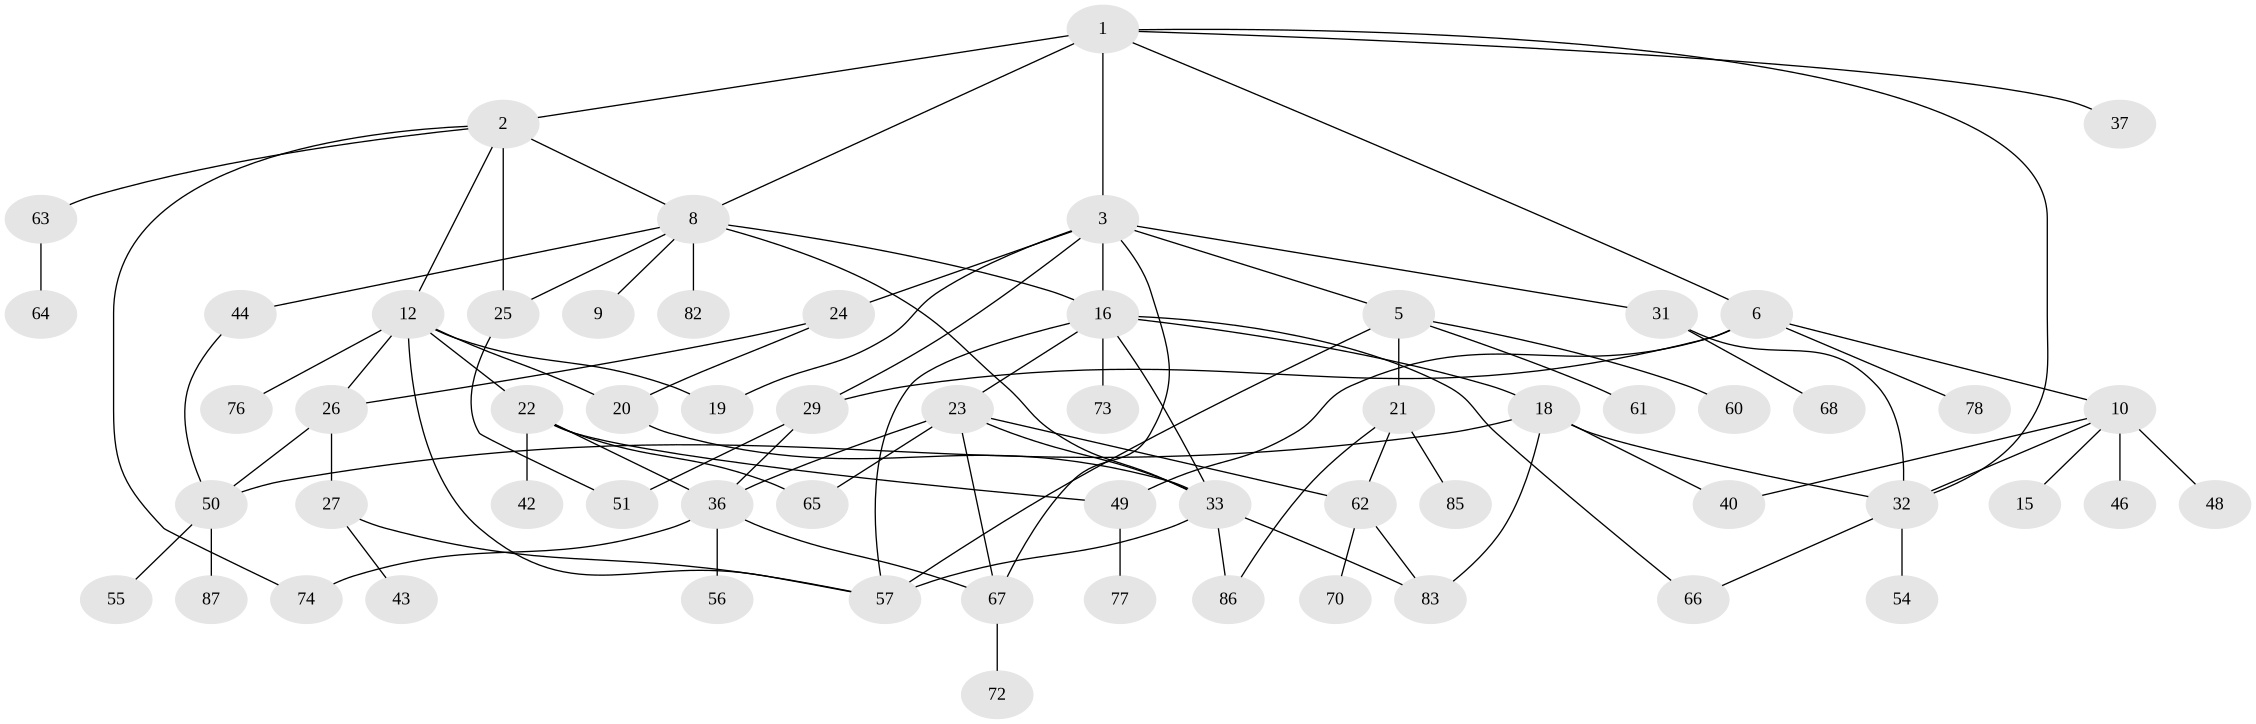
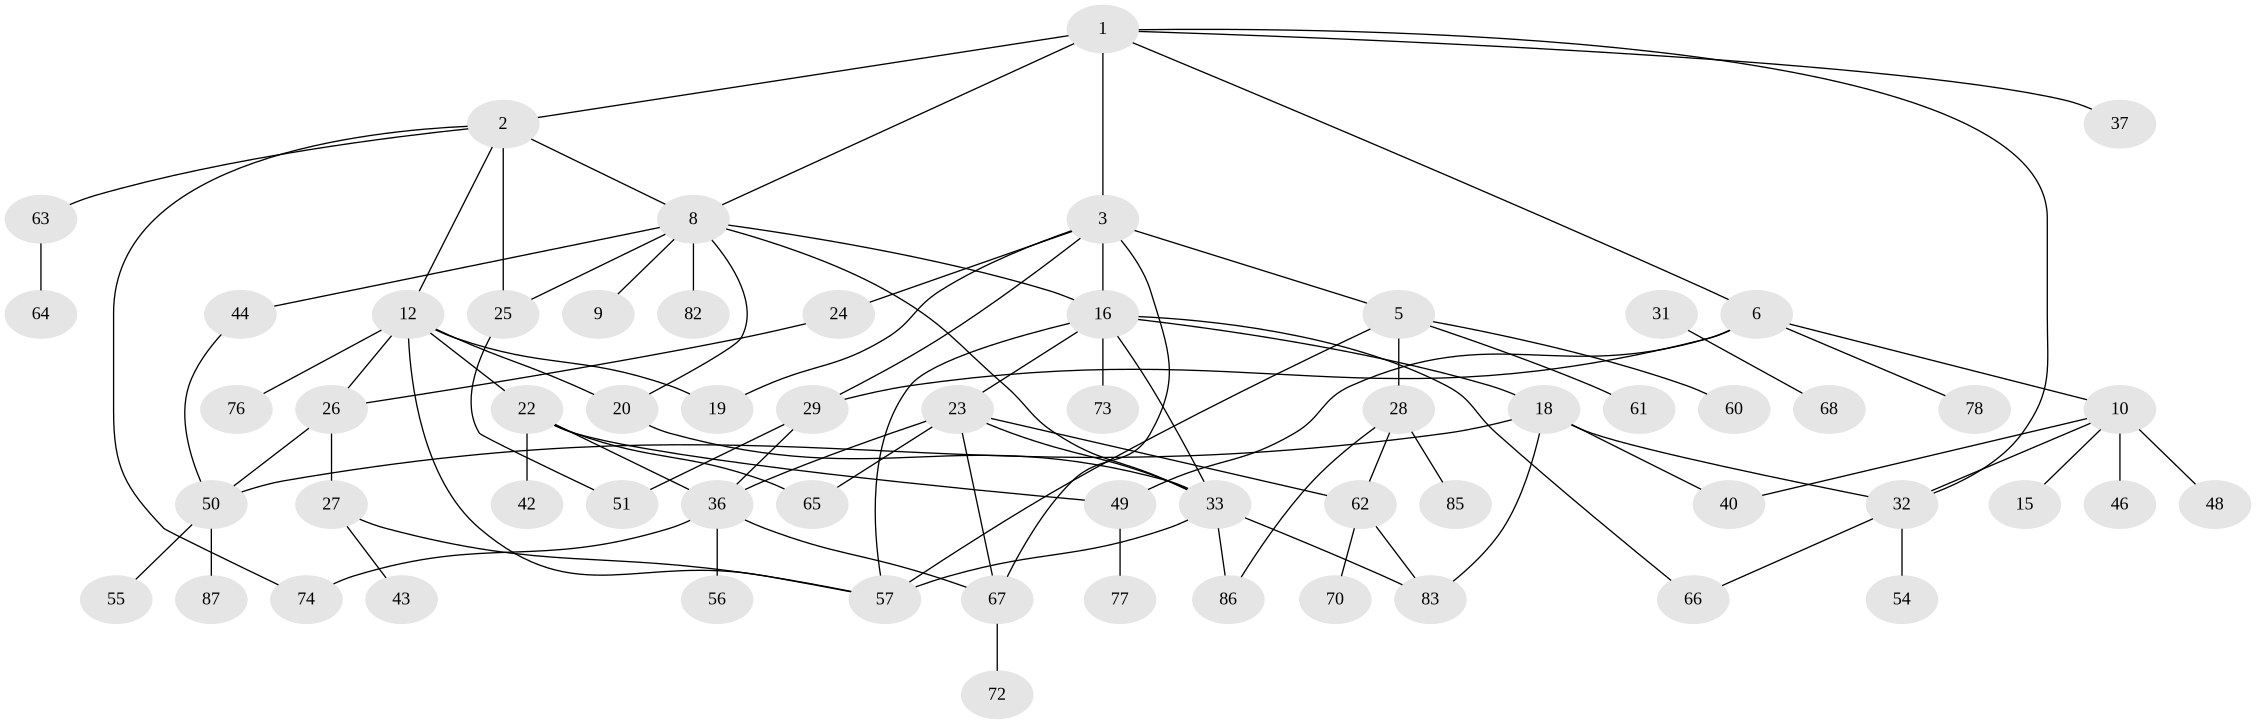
(1382, 267) -> none
(1829, 356) -> none
(729, 361) -> (745, 328)
(1399, 409) -> (1399, 409)
